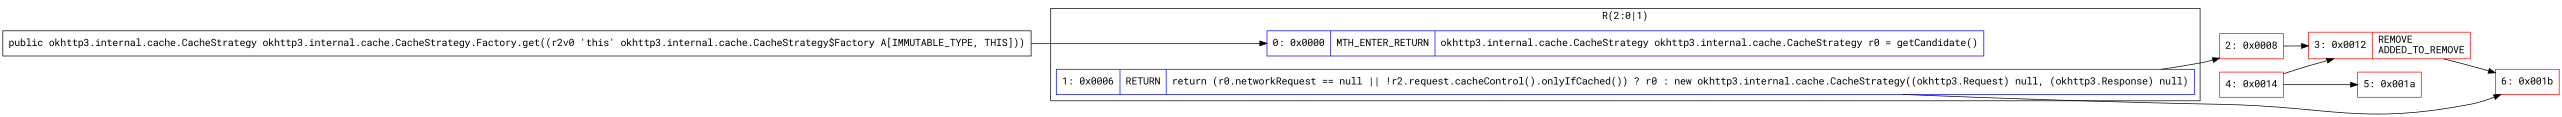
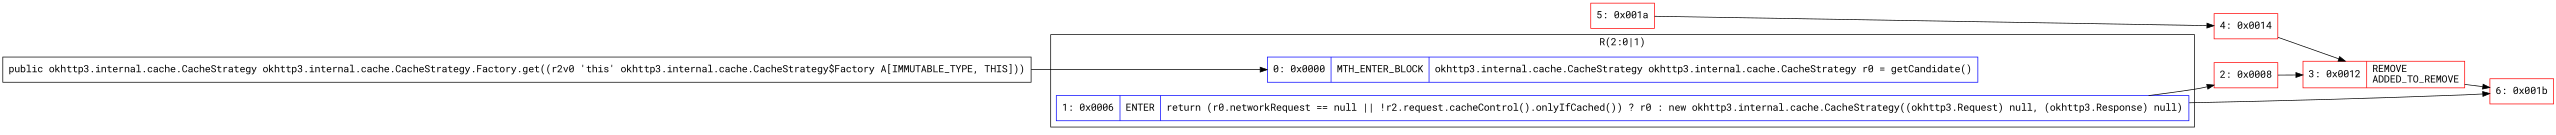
(1383, 43) -> (1380, 69)
(1143, 82) -> (1140, 108)
(2317, 85) -> (1931, 21)
